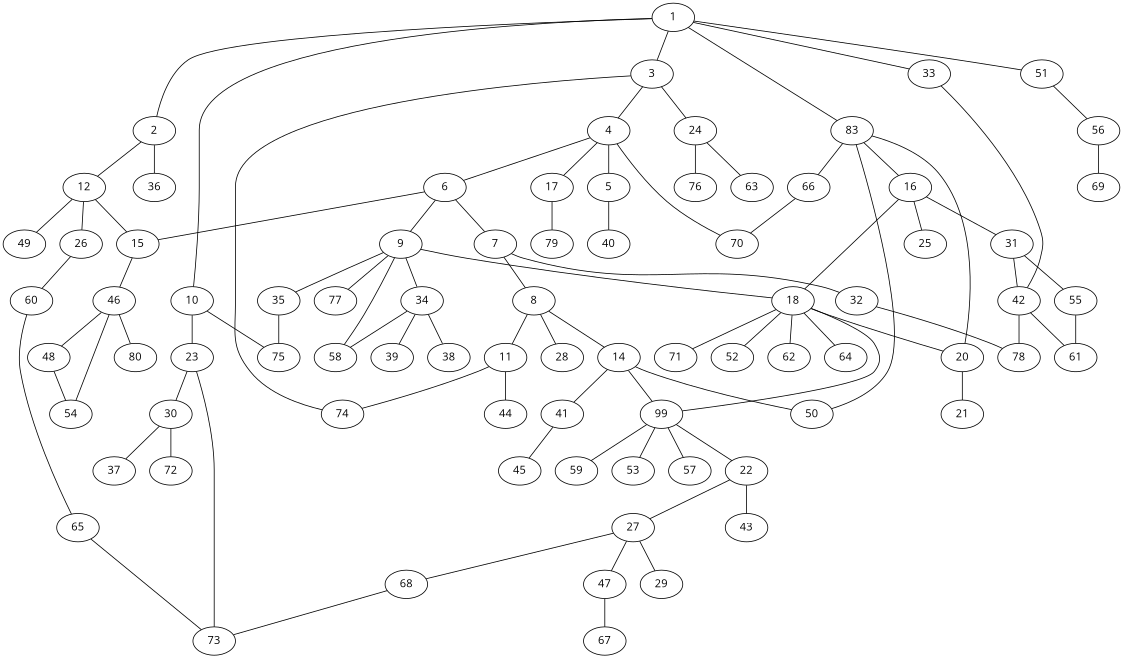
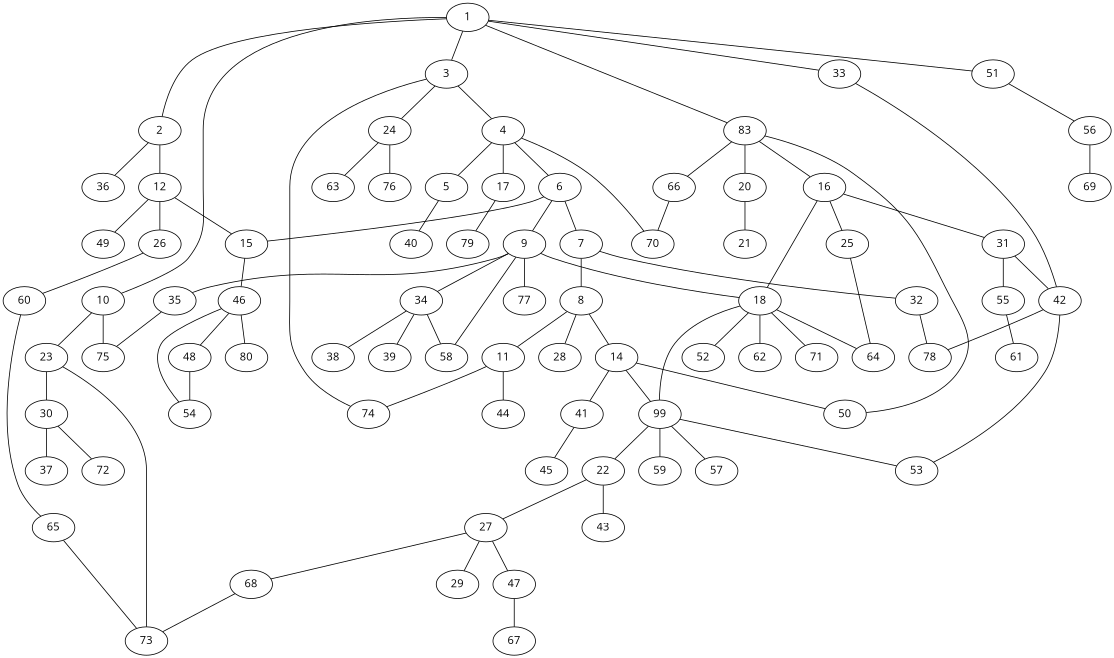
none -> (860, 301)
(1047, 329) -> (1017, 405)
(877, 331) -> none
